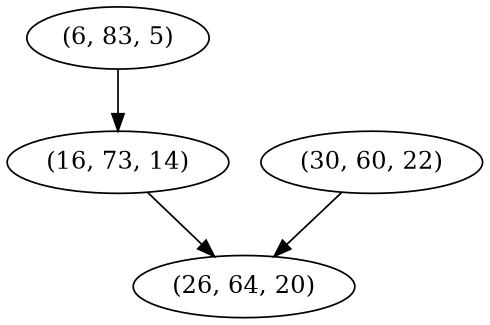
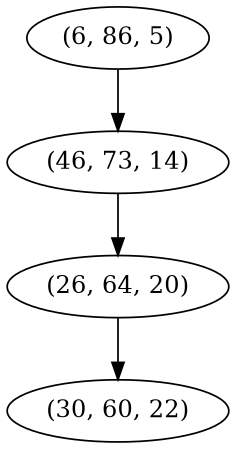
(118, 38) -> (118, 38)
(118, 162) -> (118, 162)
(314, 219) -> (118, 340)
